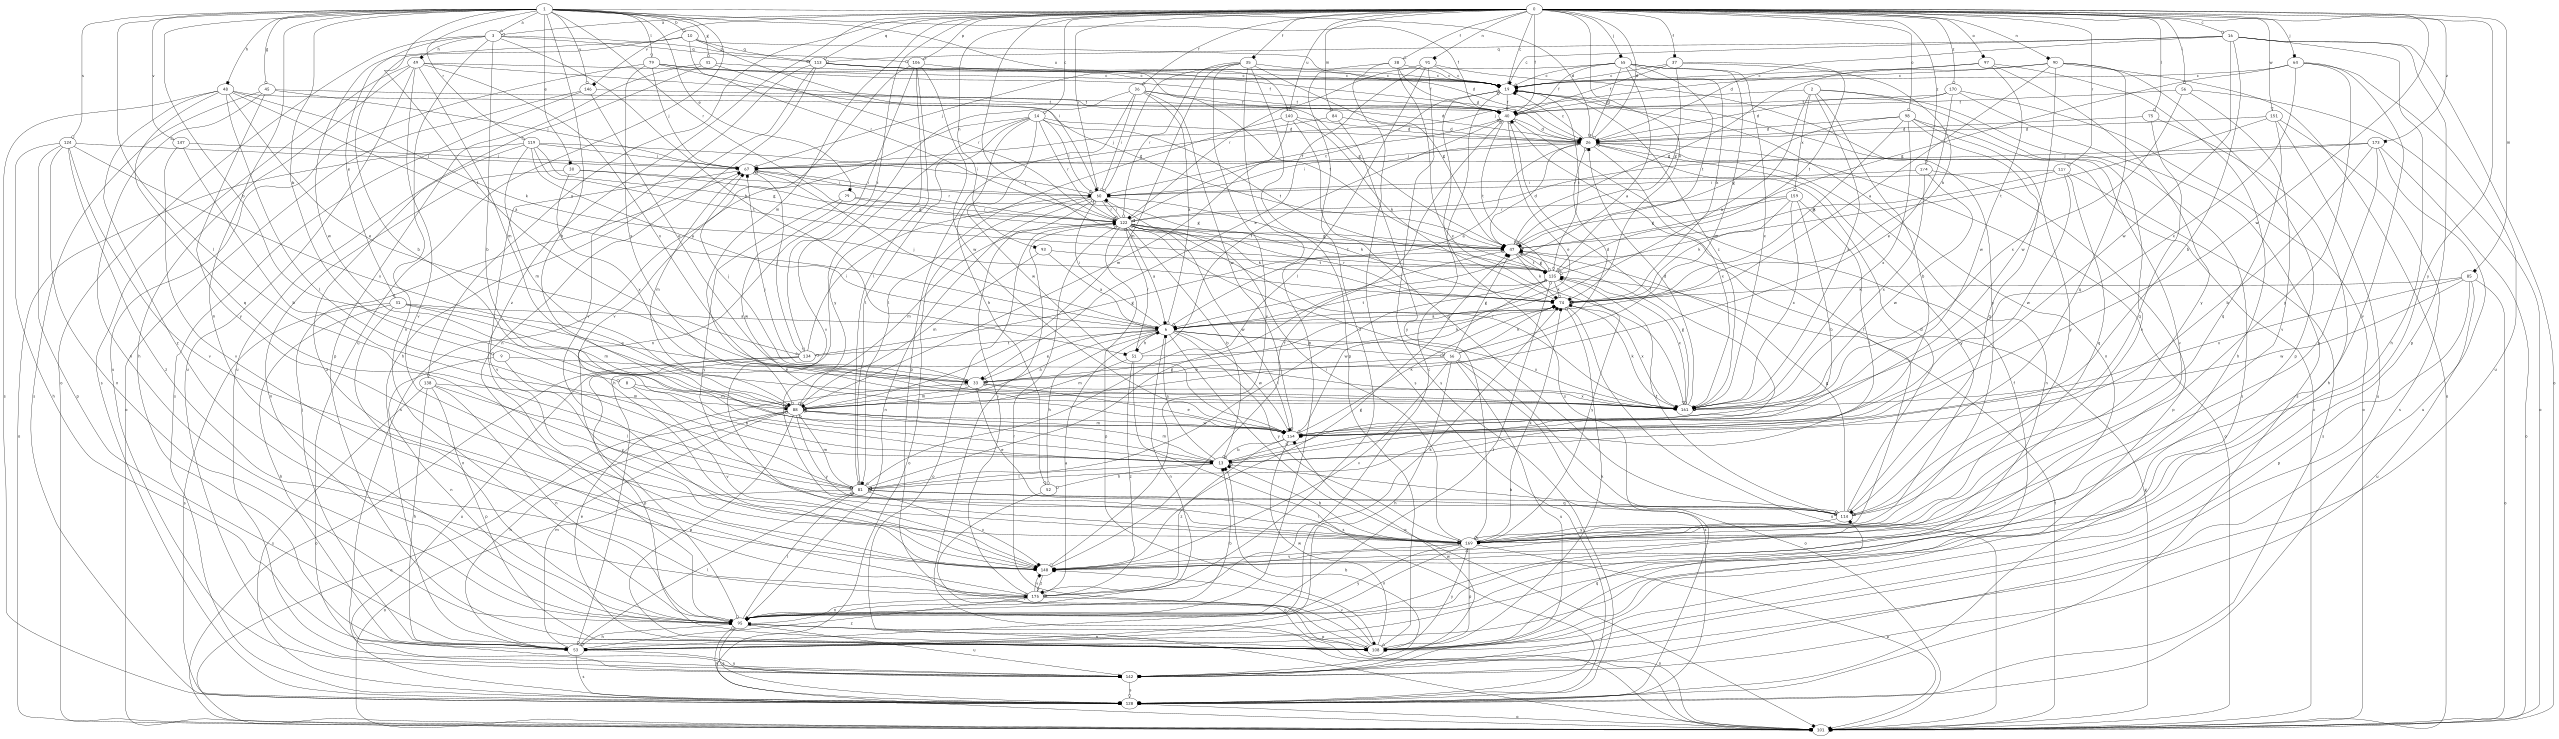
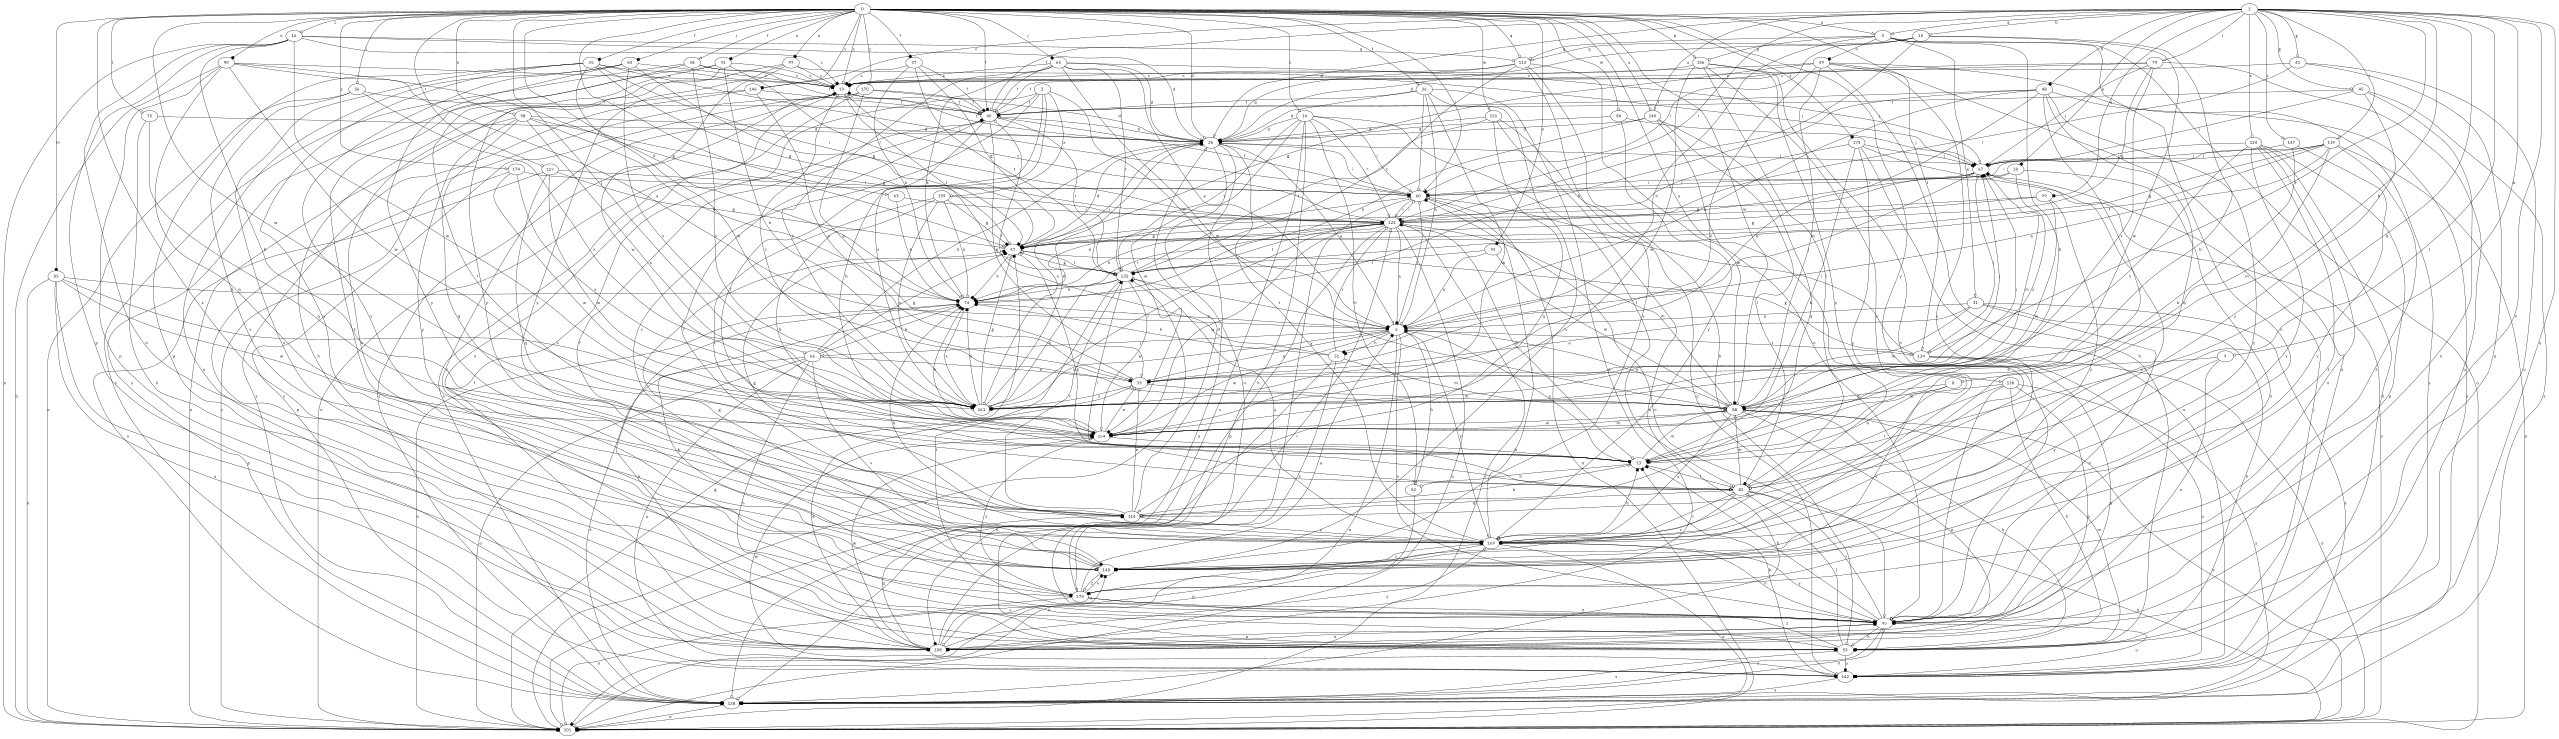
none -> (896, 196)
